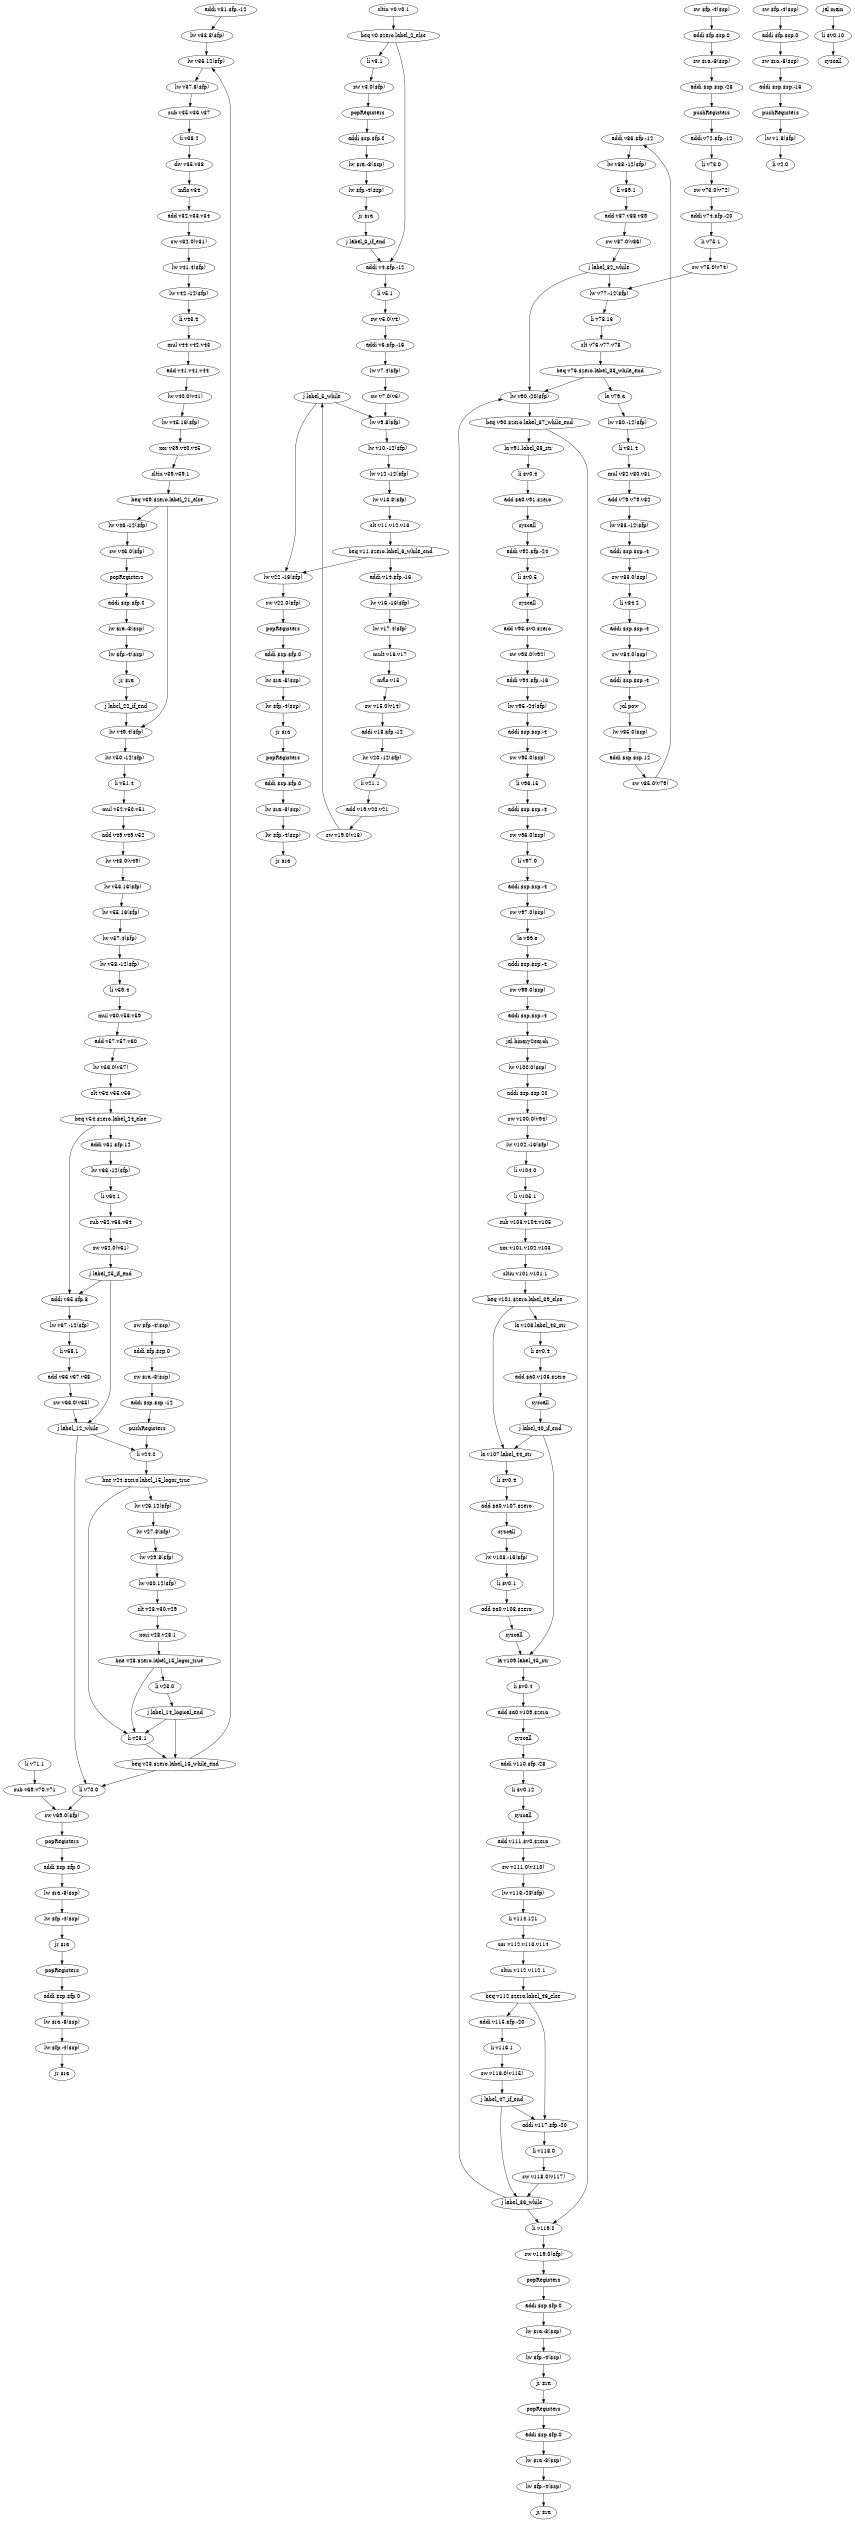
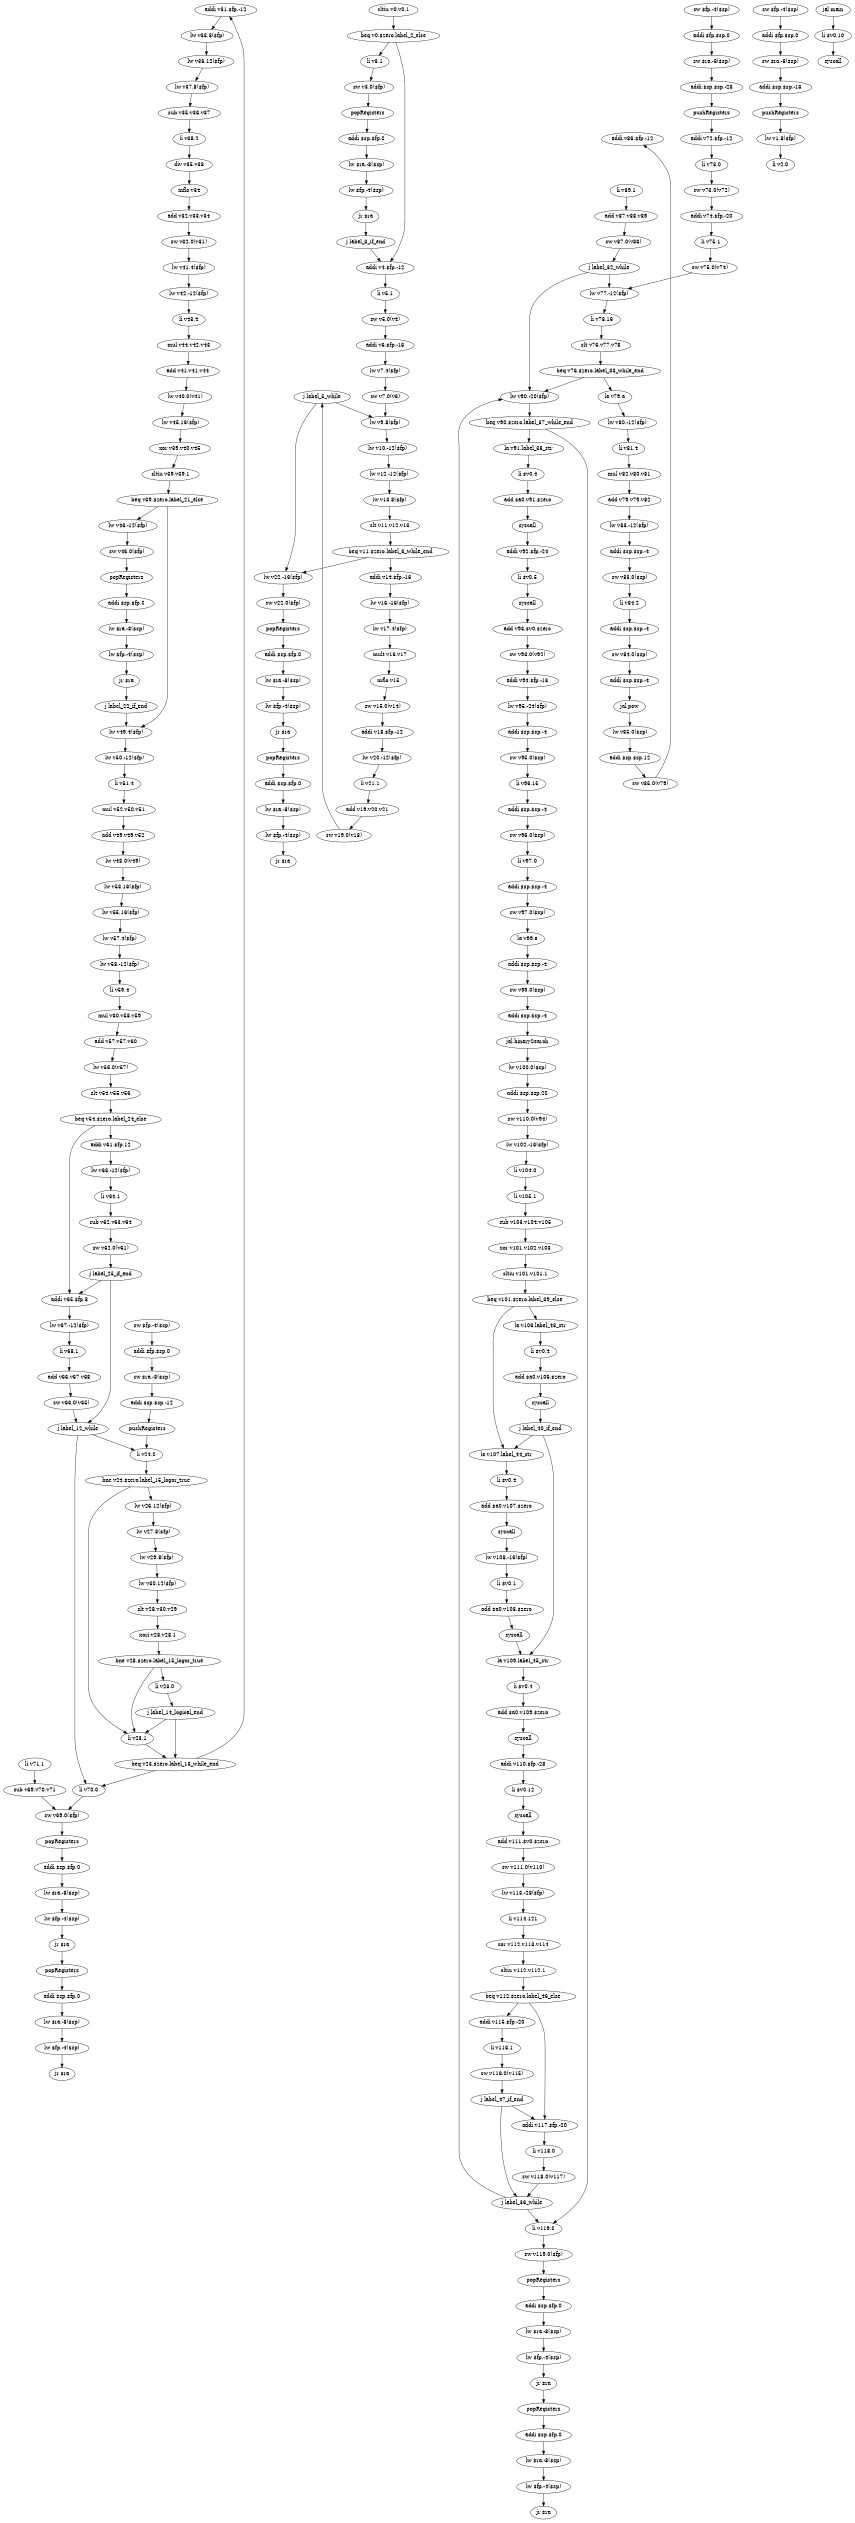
(627, 165) -> none
(230, 922) -> (244, 900)
(528, 1119) -> (528, 1119)
